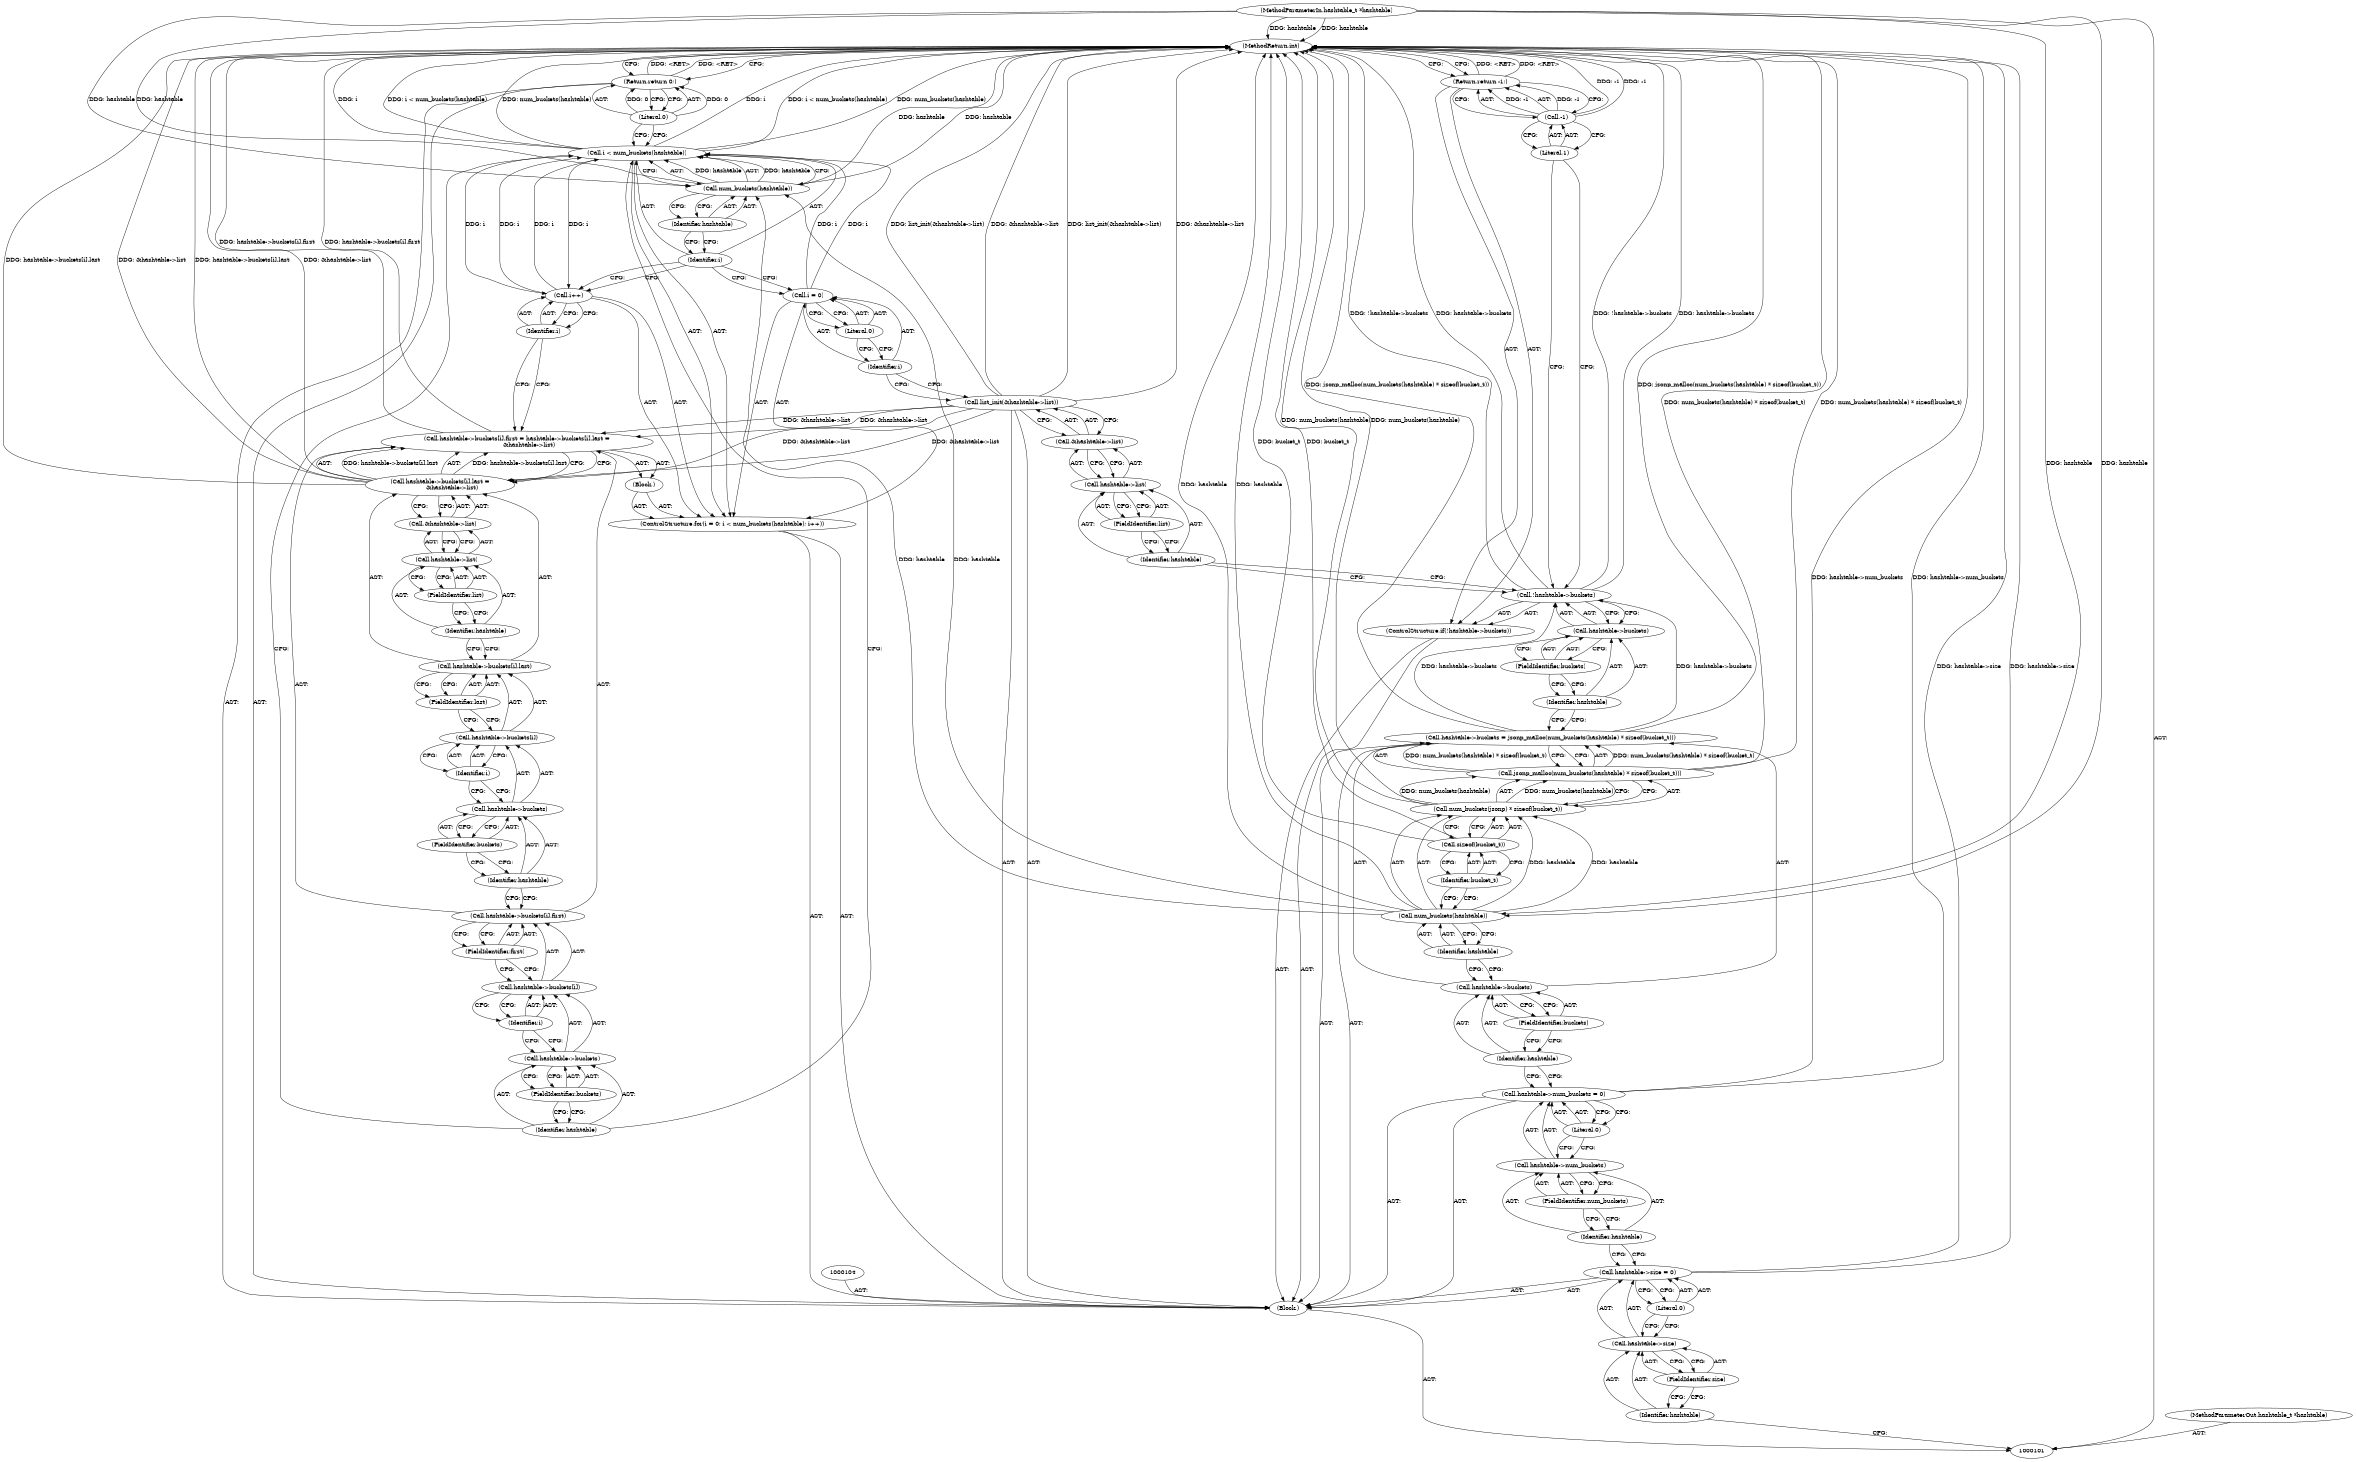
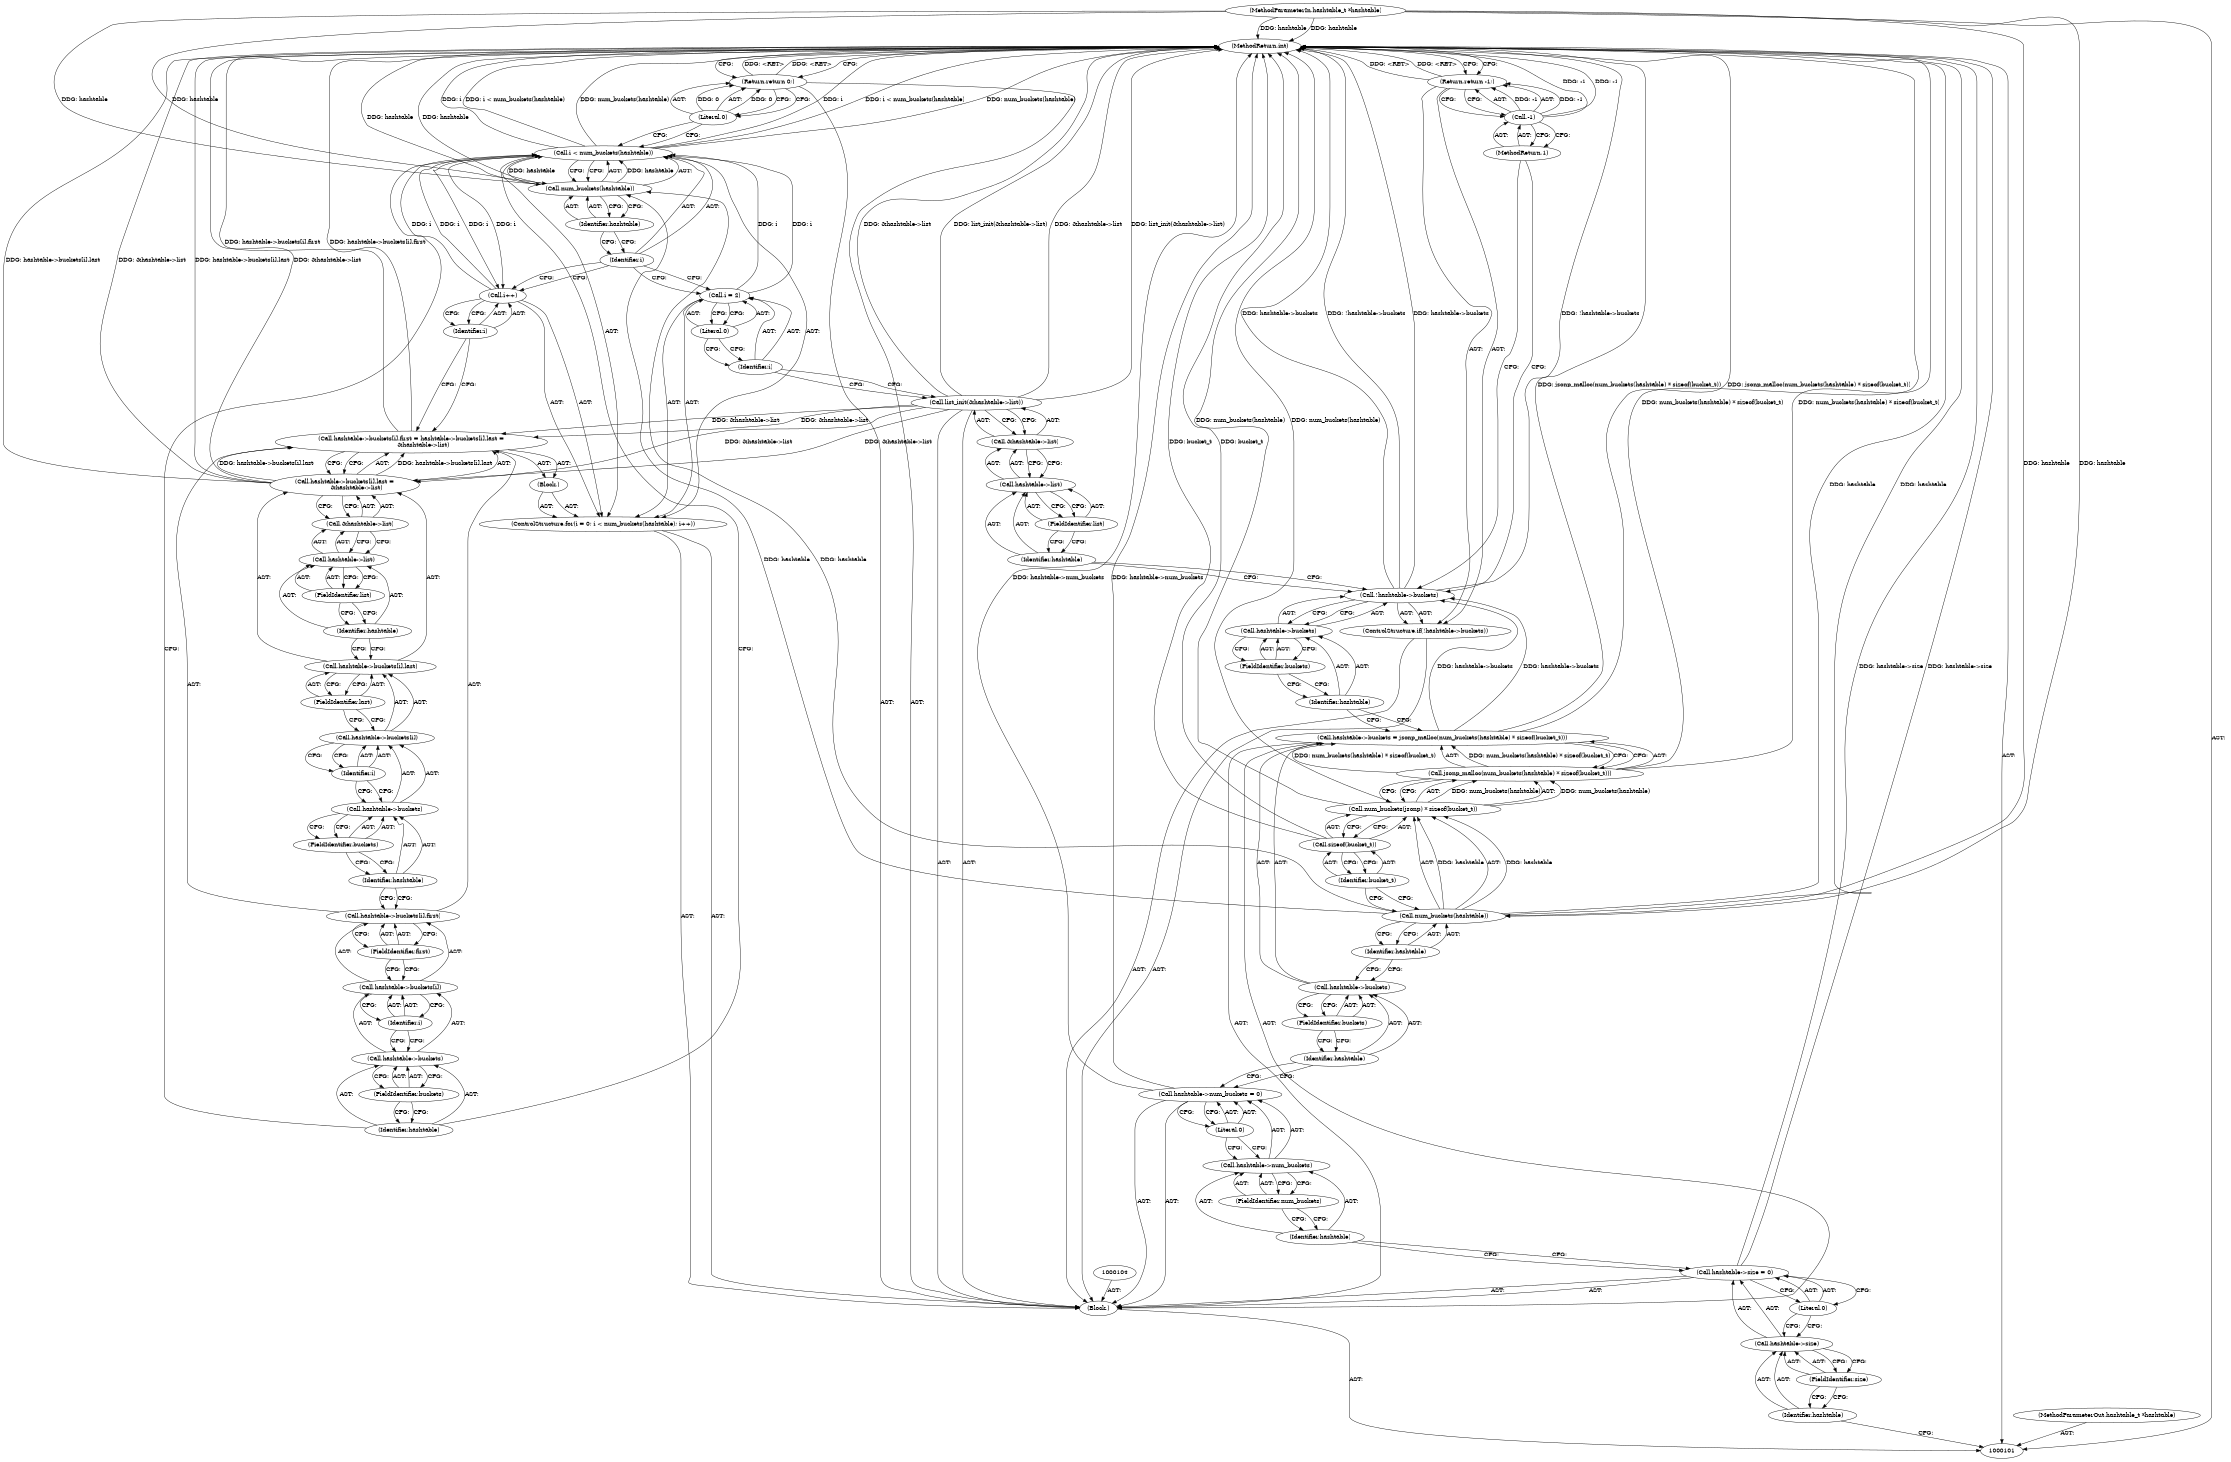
(1554, 153) -> (1522, 153)
(808, 296) -> (725, 296)
none -> (2008, 402)
